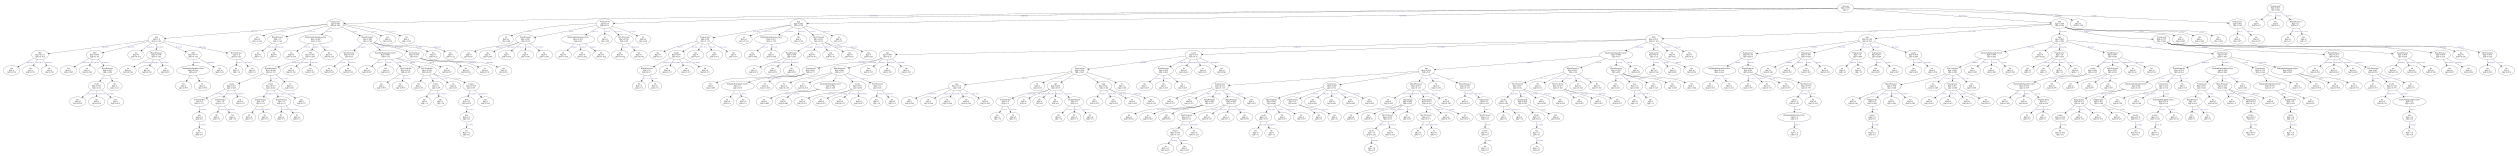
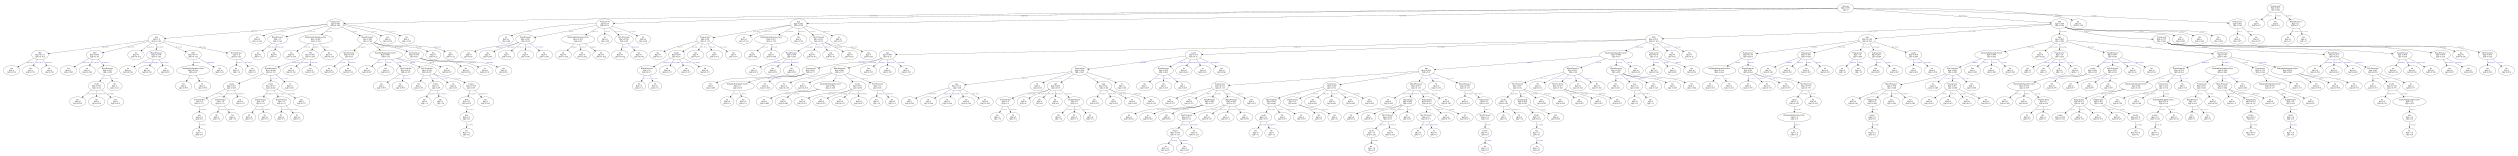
(2060, 133) -> none
